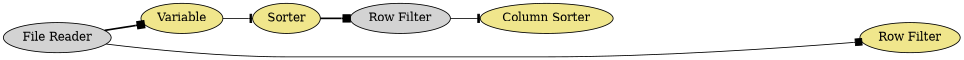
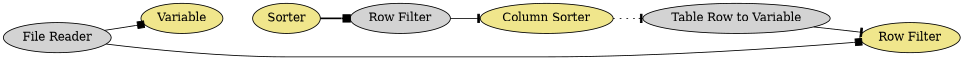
(236, 18) -> none
none -> (737, 18)
(120, 28) -> (120, 28)
